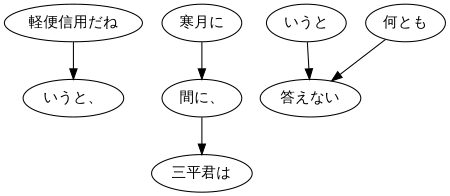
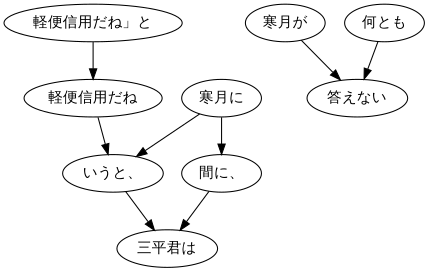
none -> (93, 23)
(306, 23) -> (285, 23)
none -> (172, 132)
none -> (137, 207)
